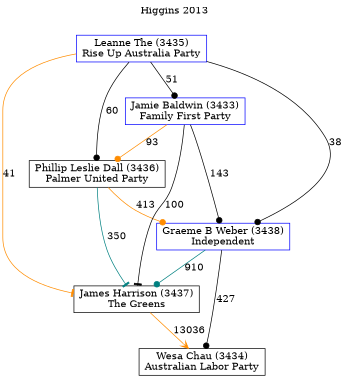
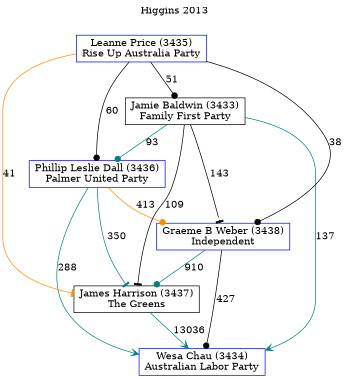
(142, 49) -> (142, 49)
(185, 111) -> (185, 111)
(144, 141) -> (144, 141)
(206, 171) -> (206, 171)
(97, 174) -> (97, 174)
(175, 205) -> (175, 205)
none -> (315, 222)
none -> (57, 281)
(167, 328) -> (167, 328)
(202, 362) -> (202, 362)
